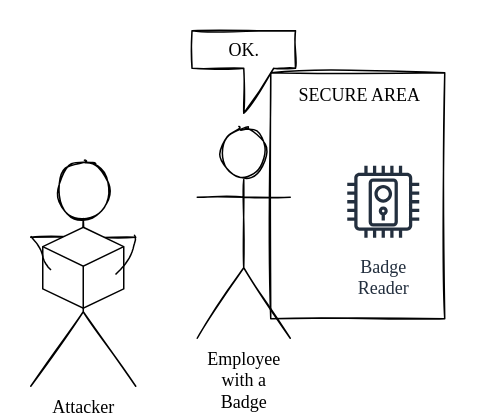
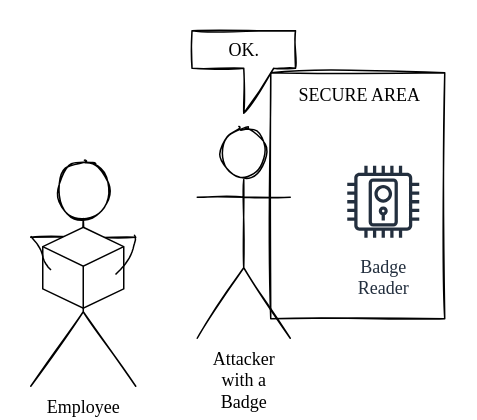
(245, 381) -> (245, 381)
(84, 408) -> (84, 408)
